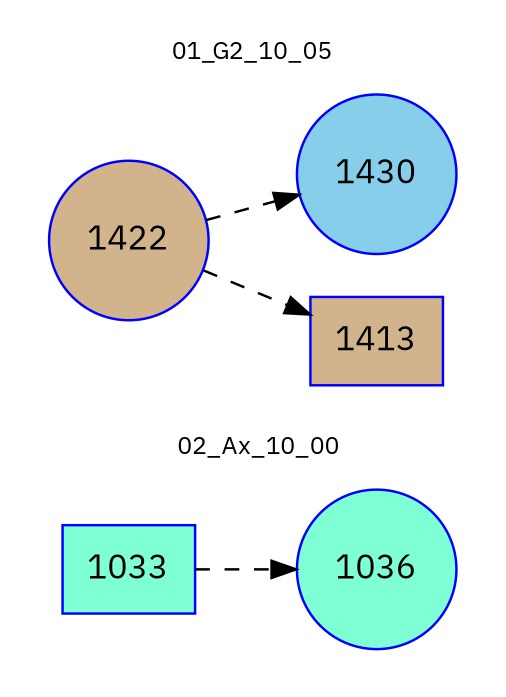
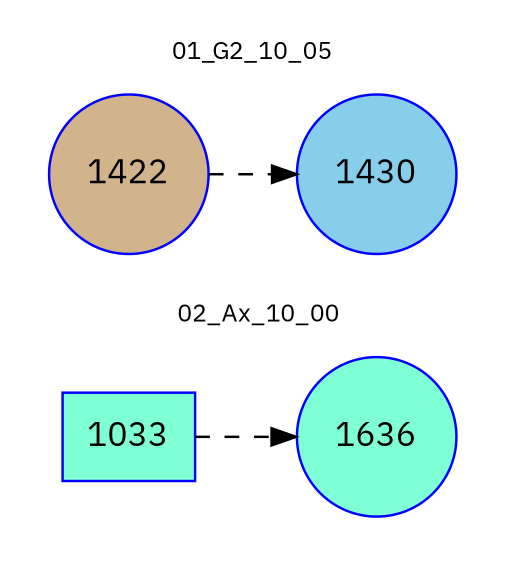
(377, 341) -> none
(377, 569) -> (377, 437)
